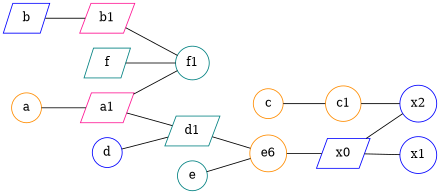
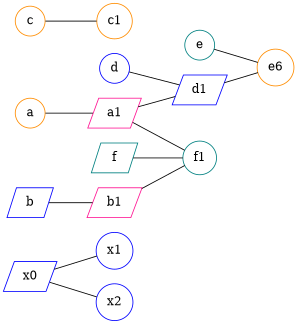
(380, 104) -> none
(192, 131) -> (200, 90)
(304, 153) -> none
